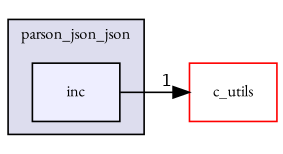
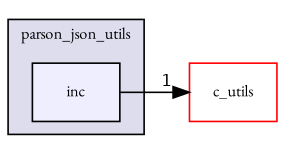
(76, 35) -> (76, 35)
